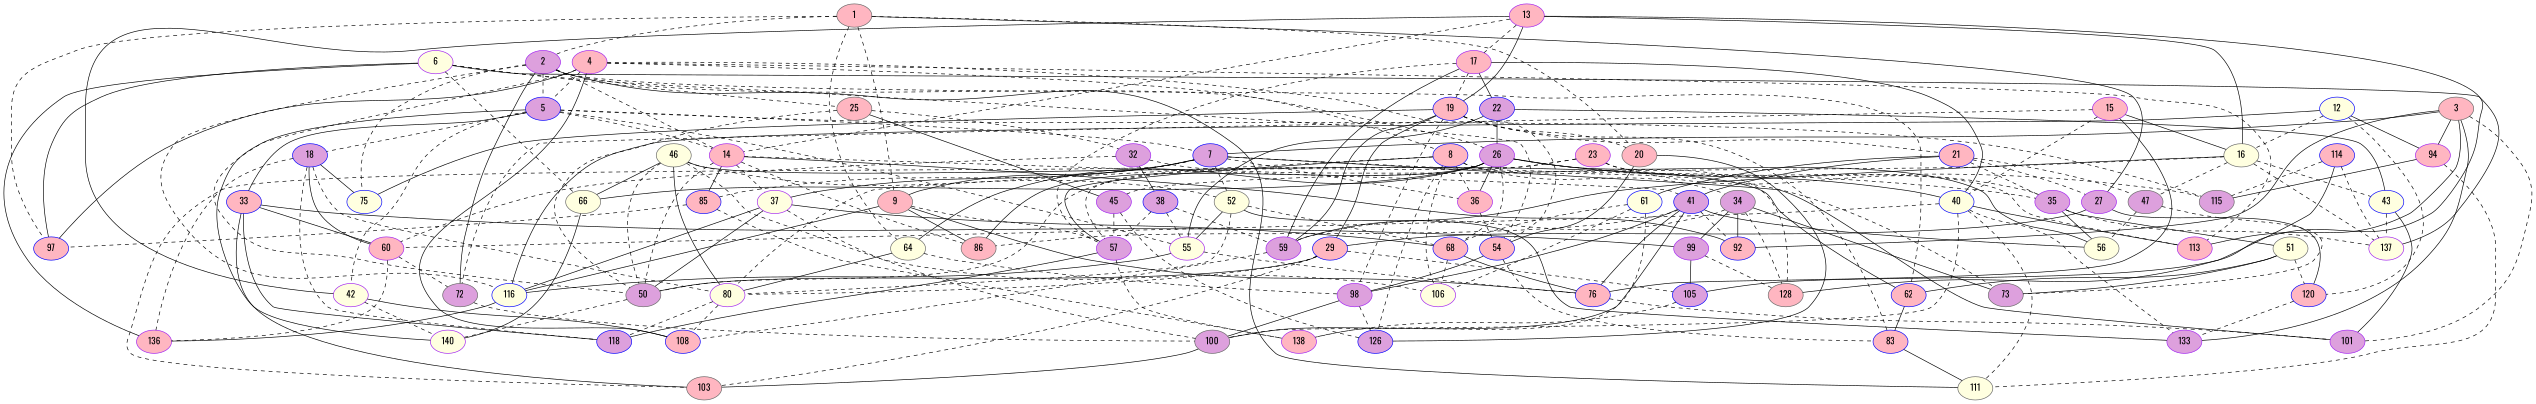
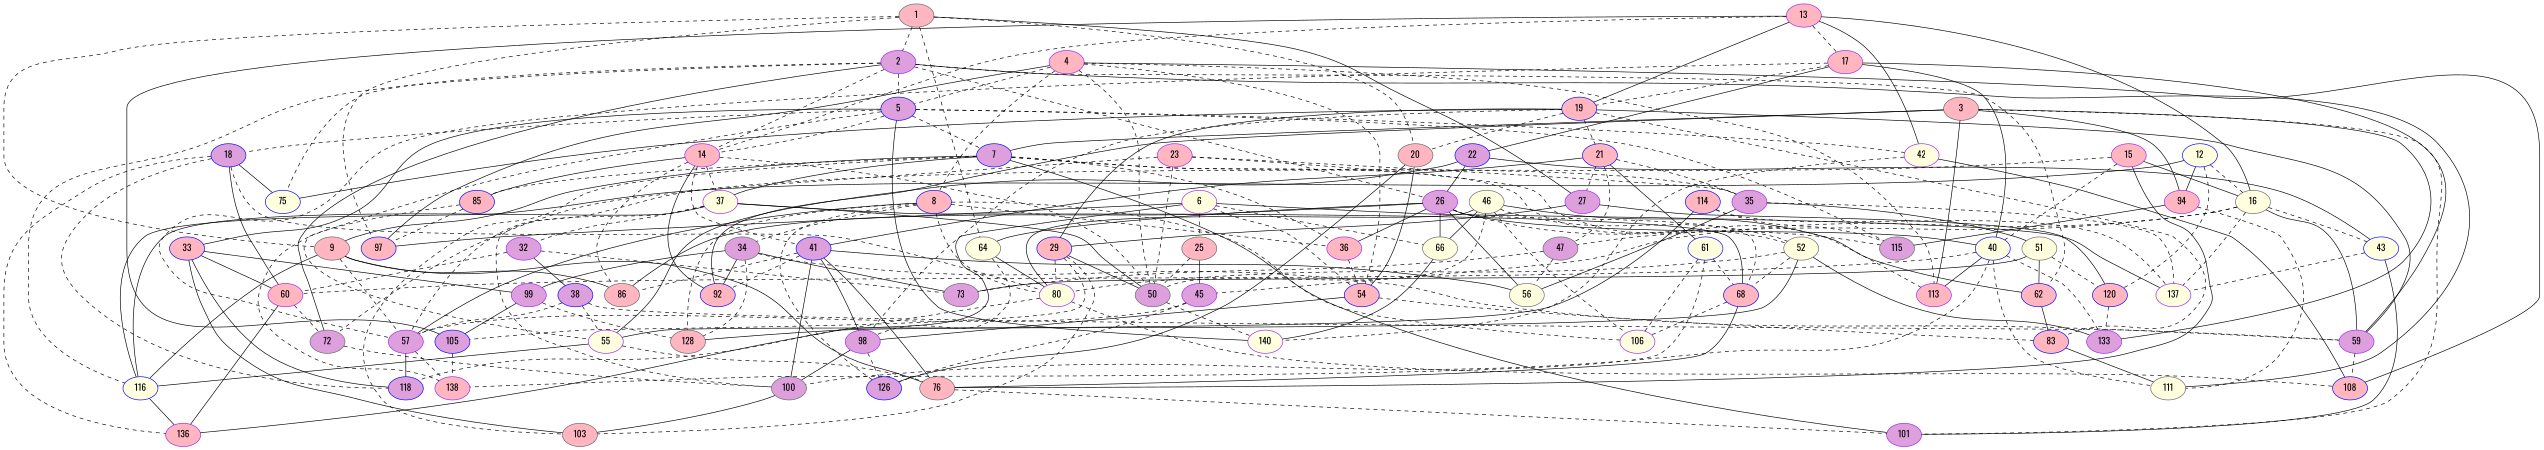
(996, 124) -> (620, 222)
(1593, 295) -> (937, 388)
(306, 330) -> (234, 365)
